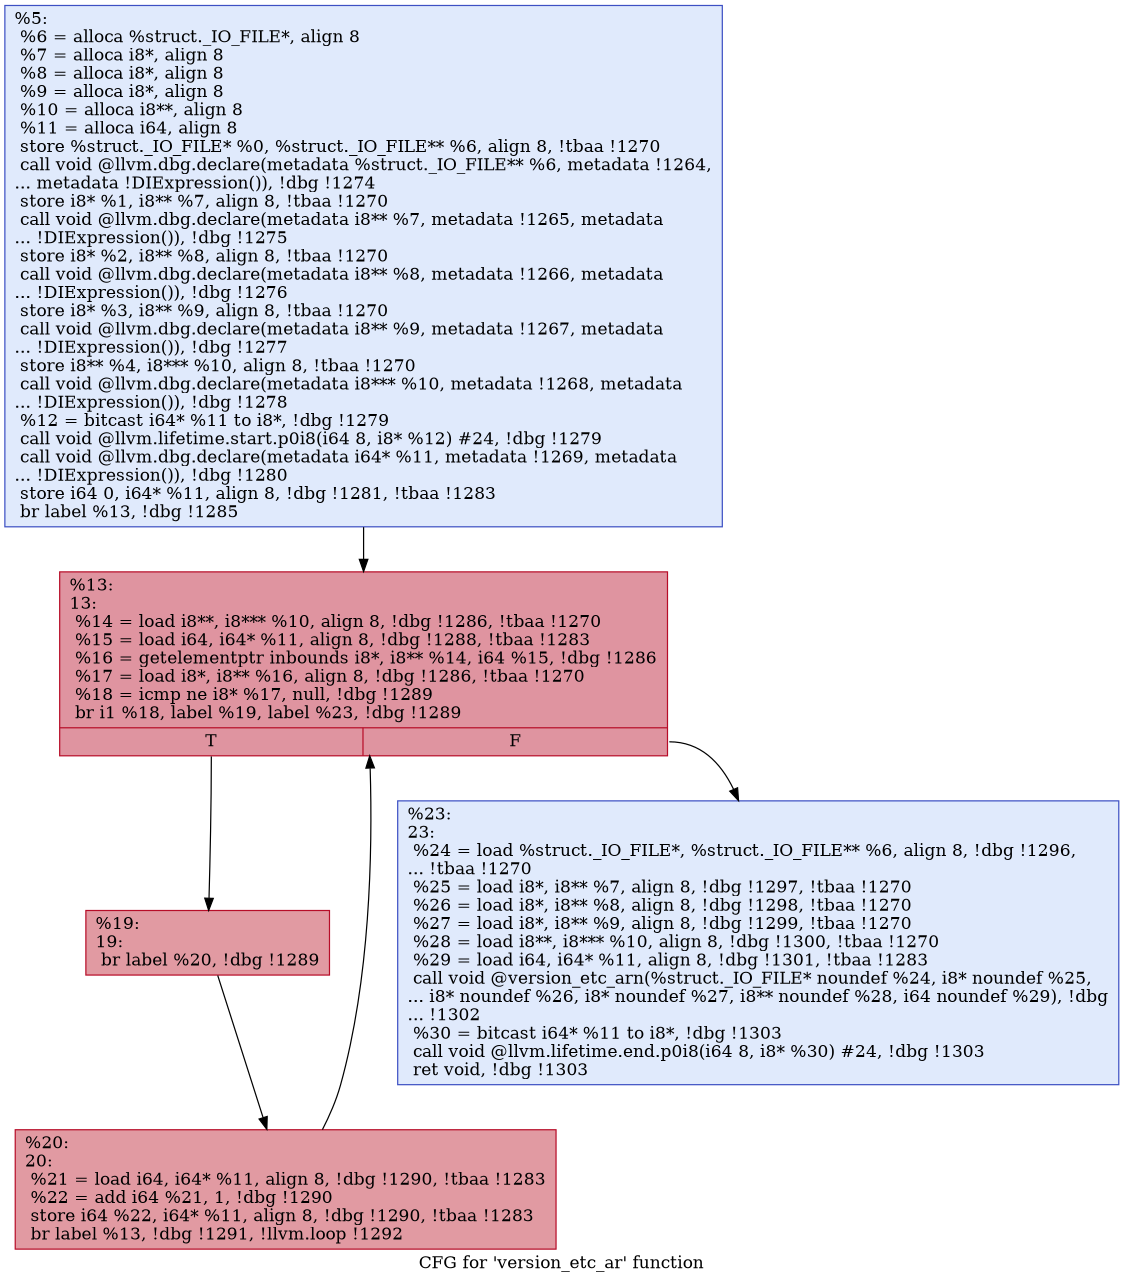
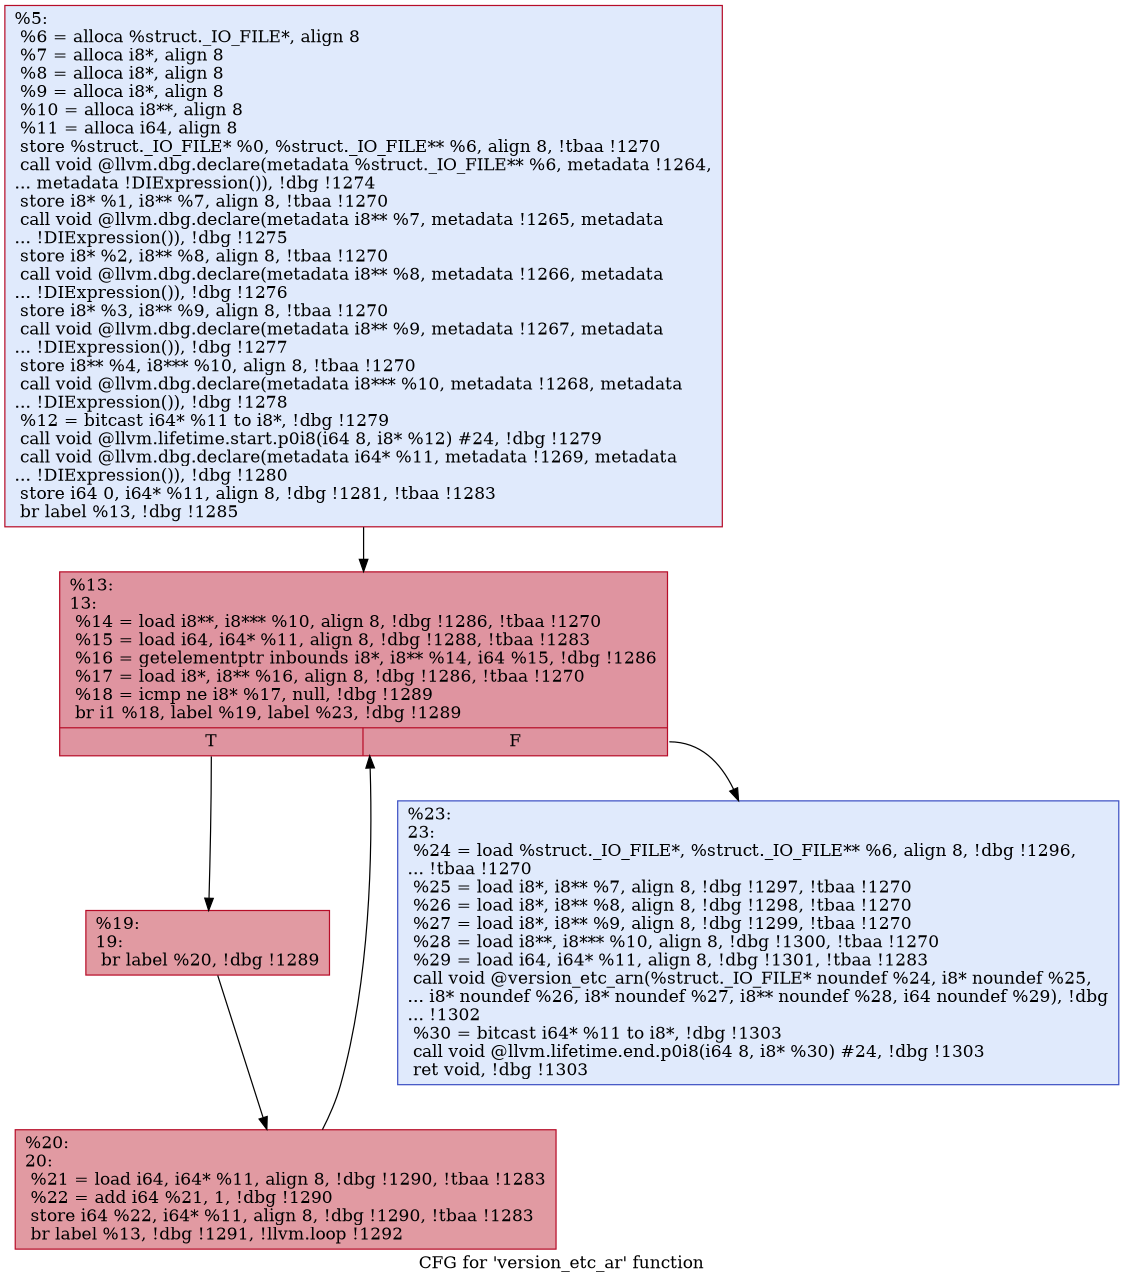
(364, 266) -> (364, 266)
